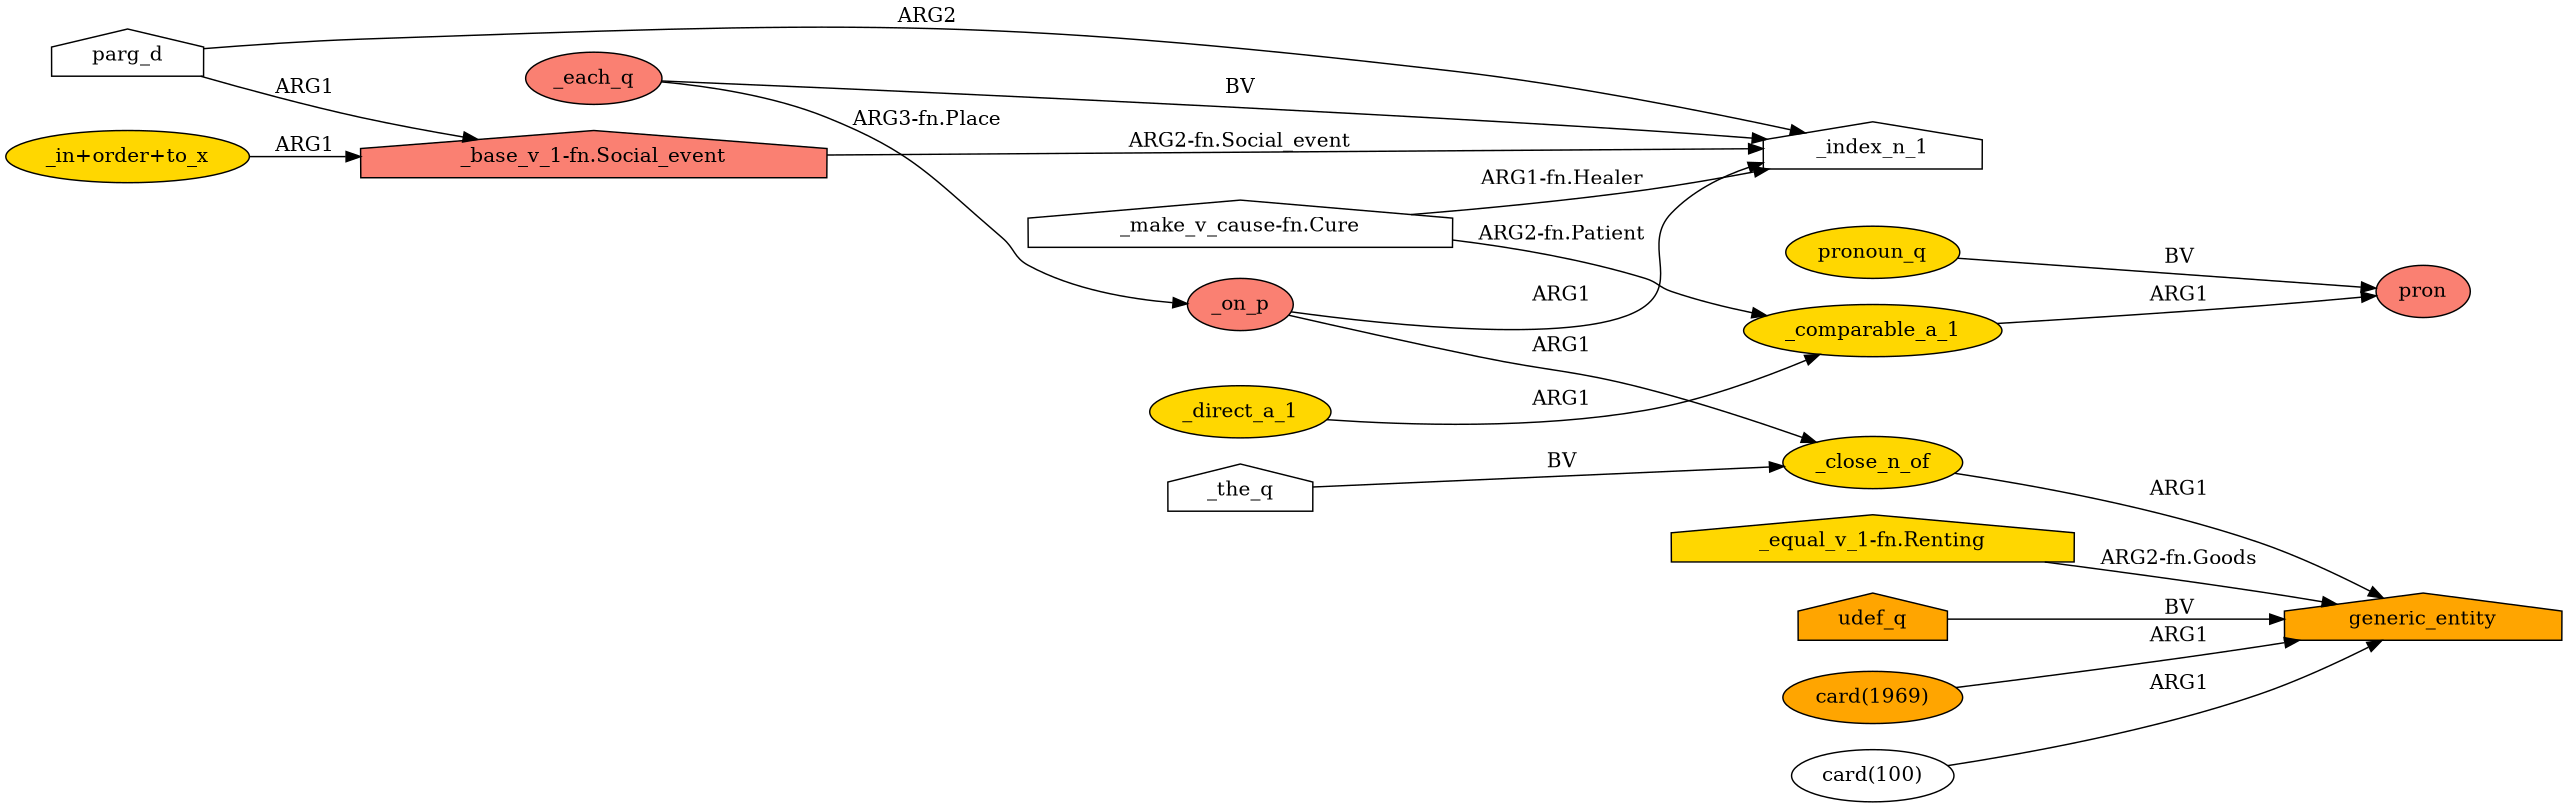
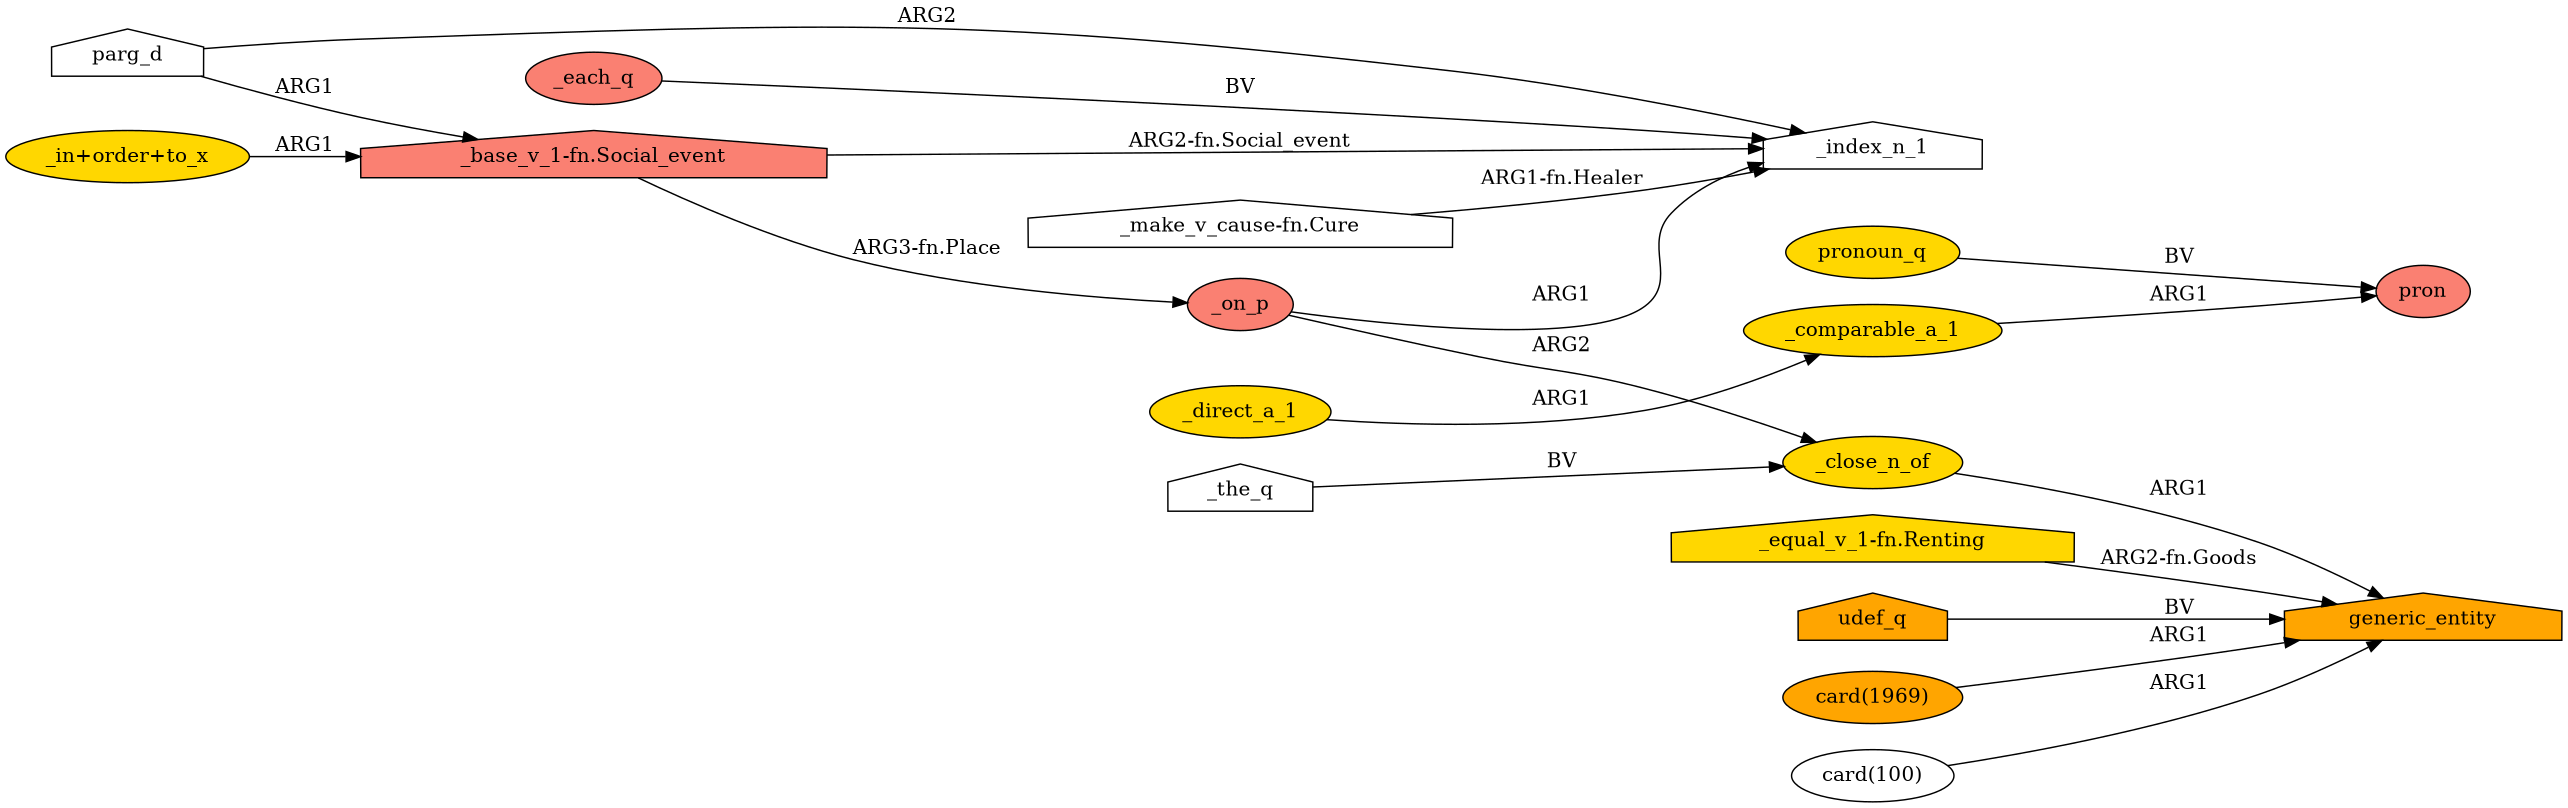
(928, 174) -> (898, 270)
(1605, 267) -> none
(1562, 346) -> (1562, 346)
